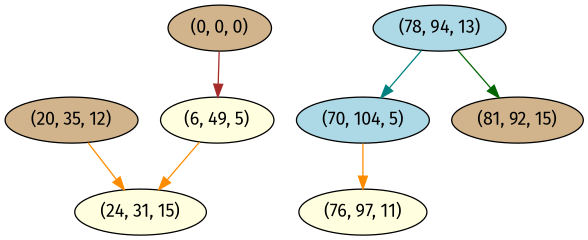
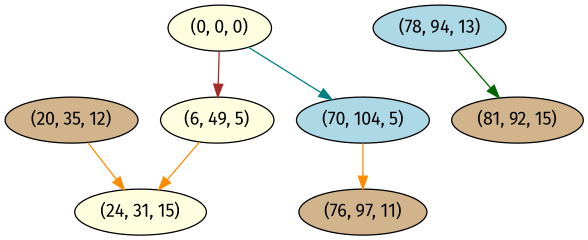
(220, 28) -> (220, 28)
(405, 69) -> (285, 70)
(363, 212) -> (363, 212)
